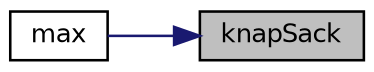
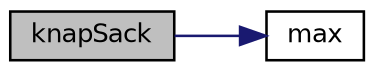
(141, 36) -> (207, 36)
